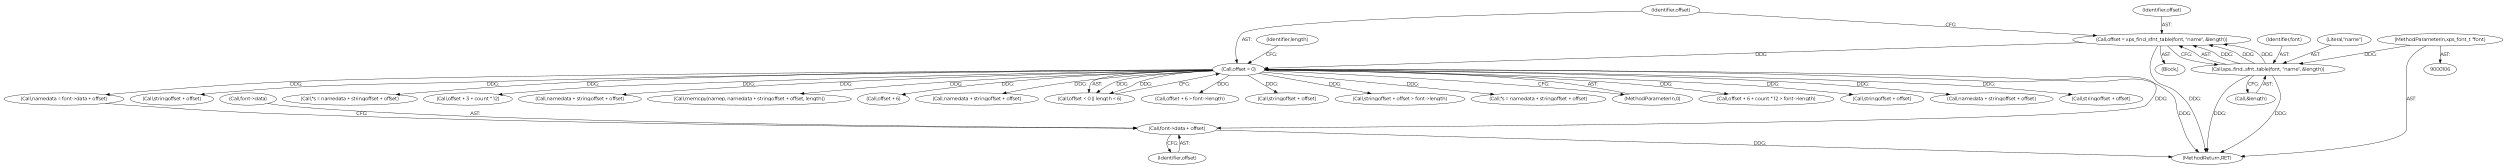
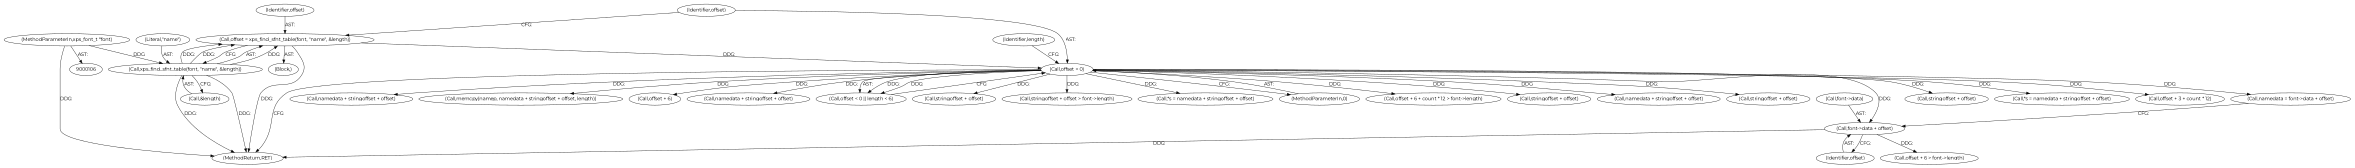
(2284, 40) -> none
(1216, 83) -> (1895, 143)
(2412, 99) -> (67, 99)
(2186, 114) -> (280, 114)
